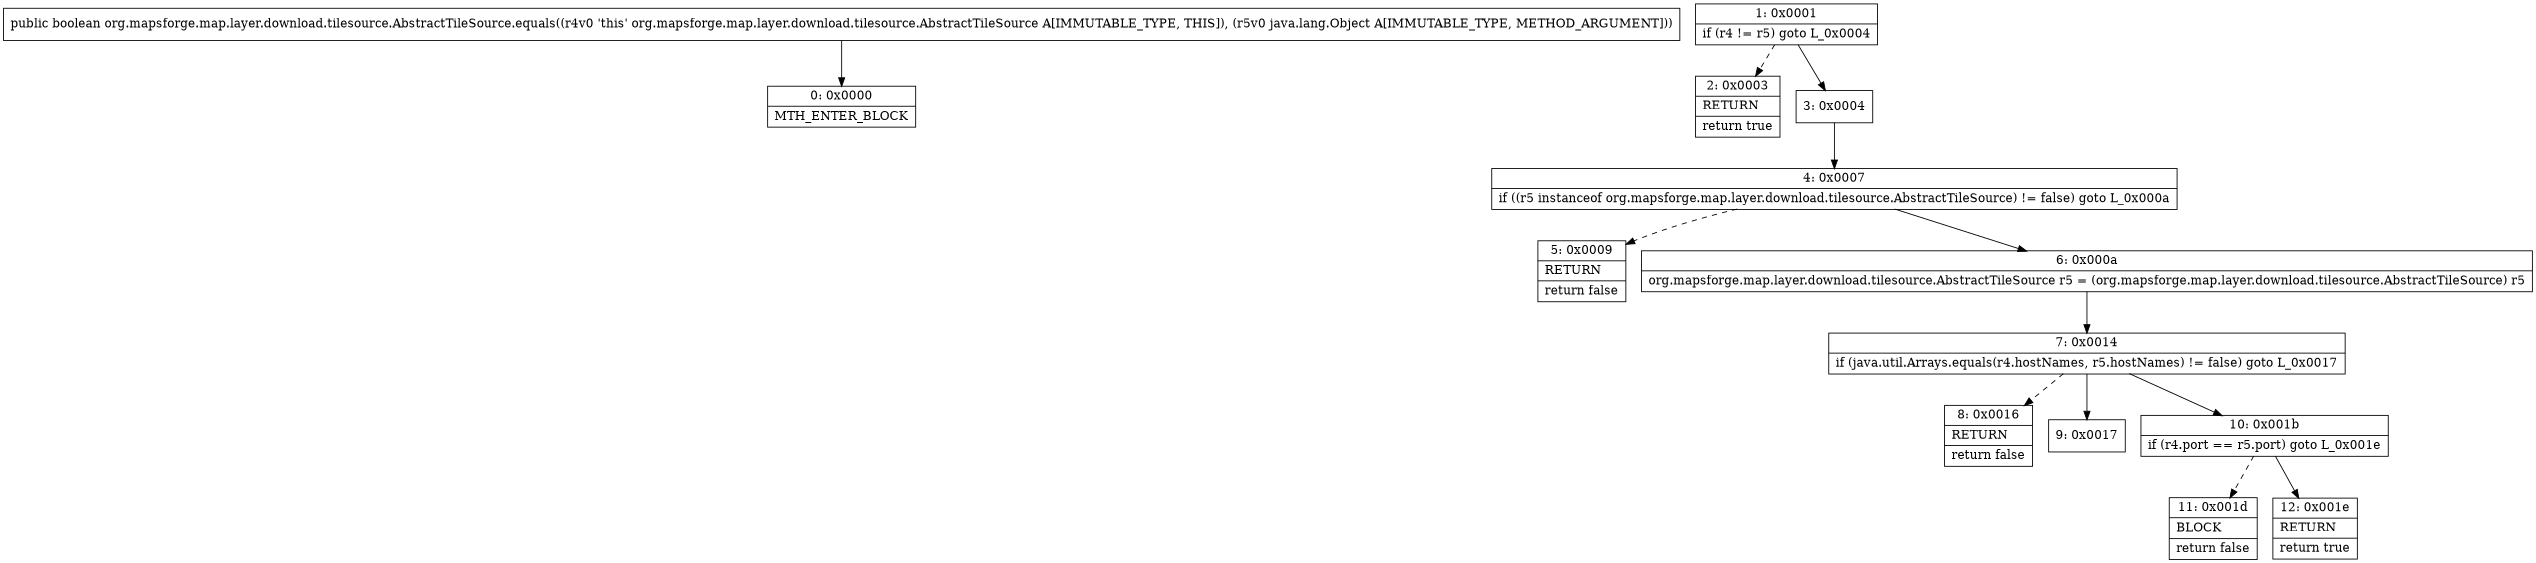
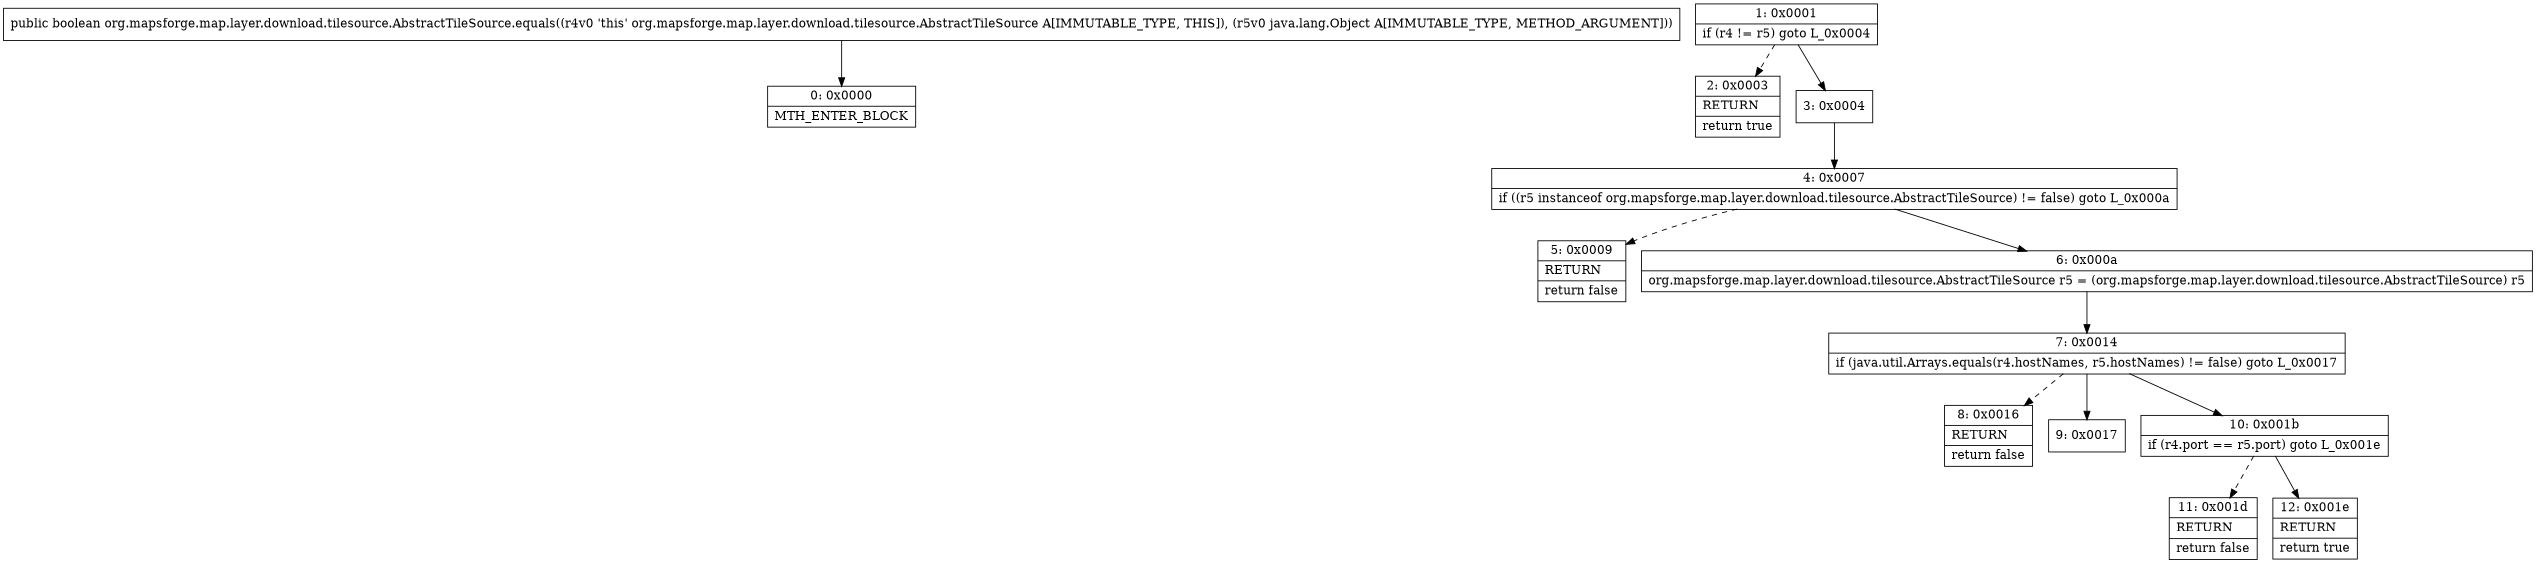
(2199, 528) -> (2205, 528)
